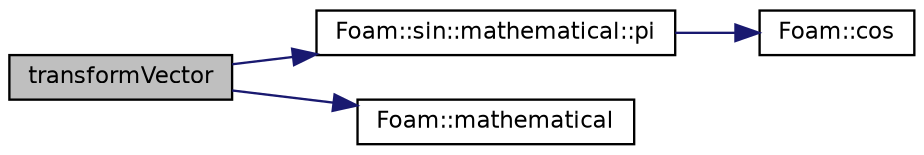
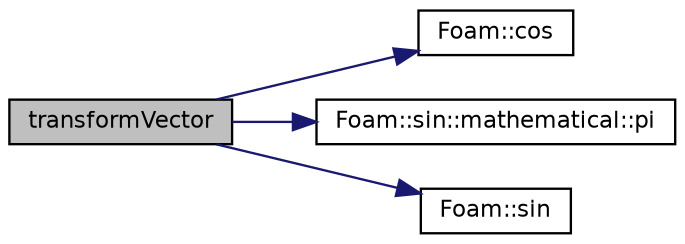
(705, 33) -> (306, 78)
(496, 122) -> (496, 211)
